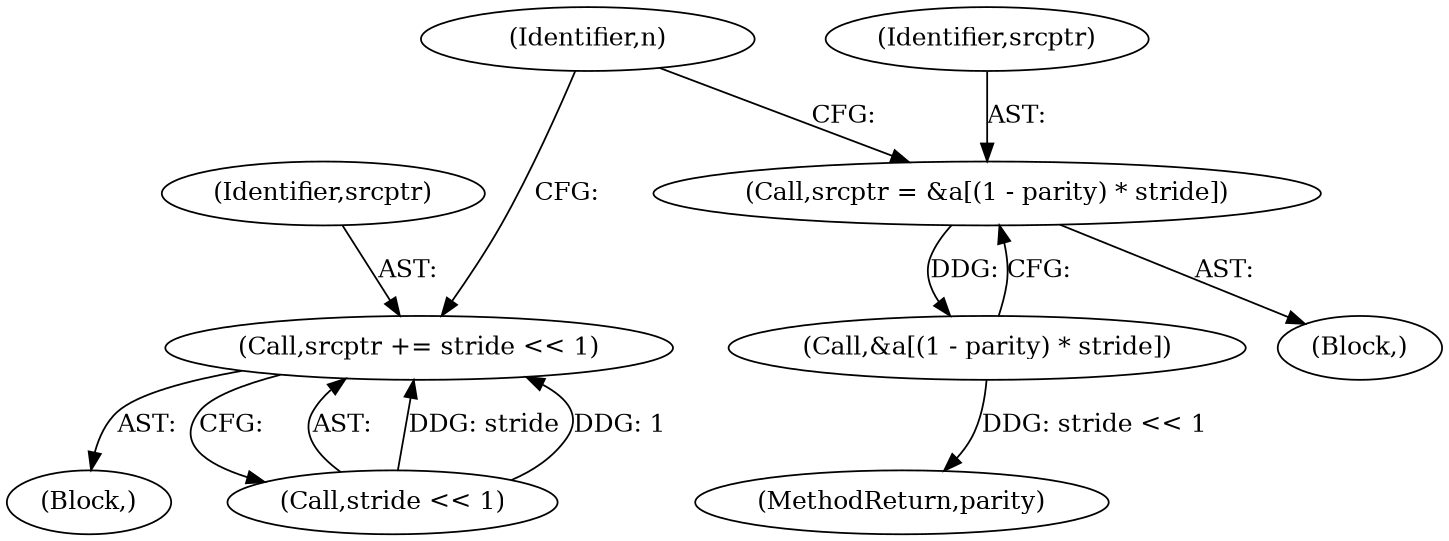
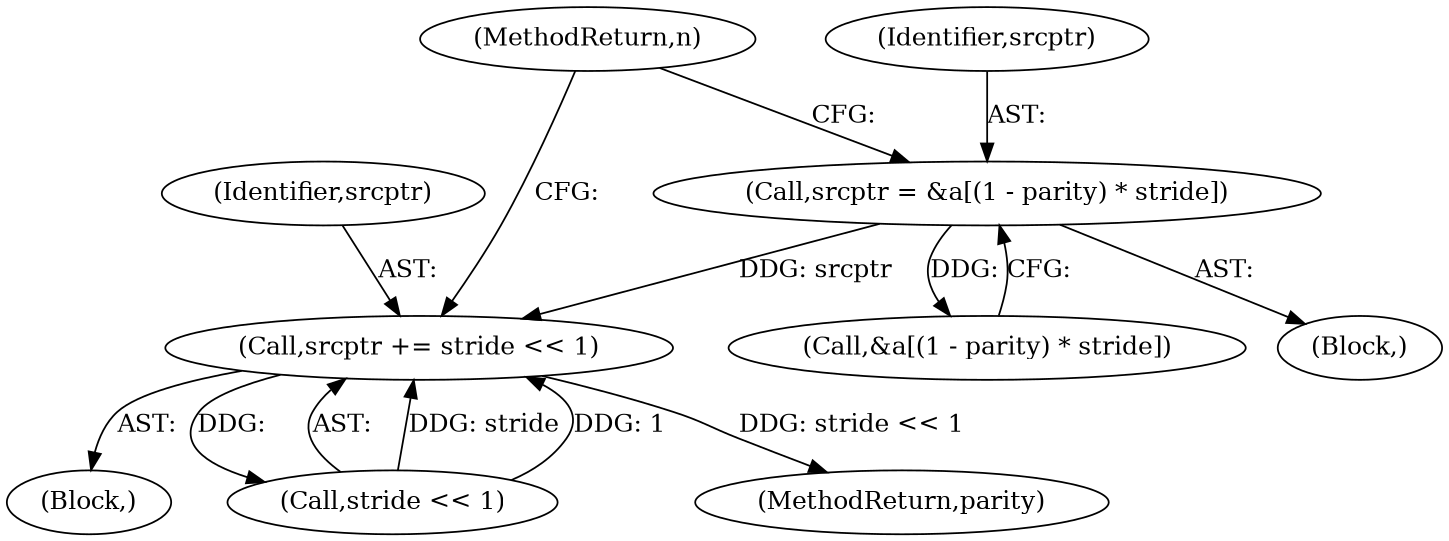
(588, 39) -> (588, 39)
none -> (710, 269)
(978, 422) -> (679, 414)
(235, 425) -> (235, 425)
